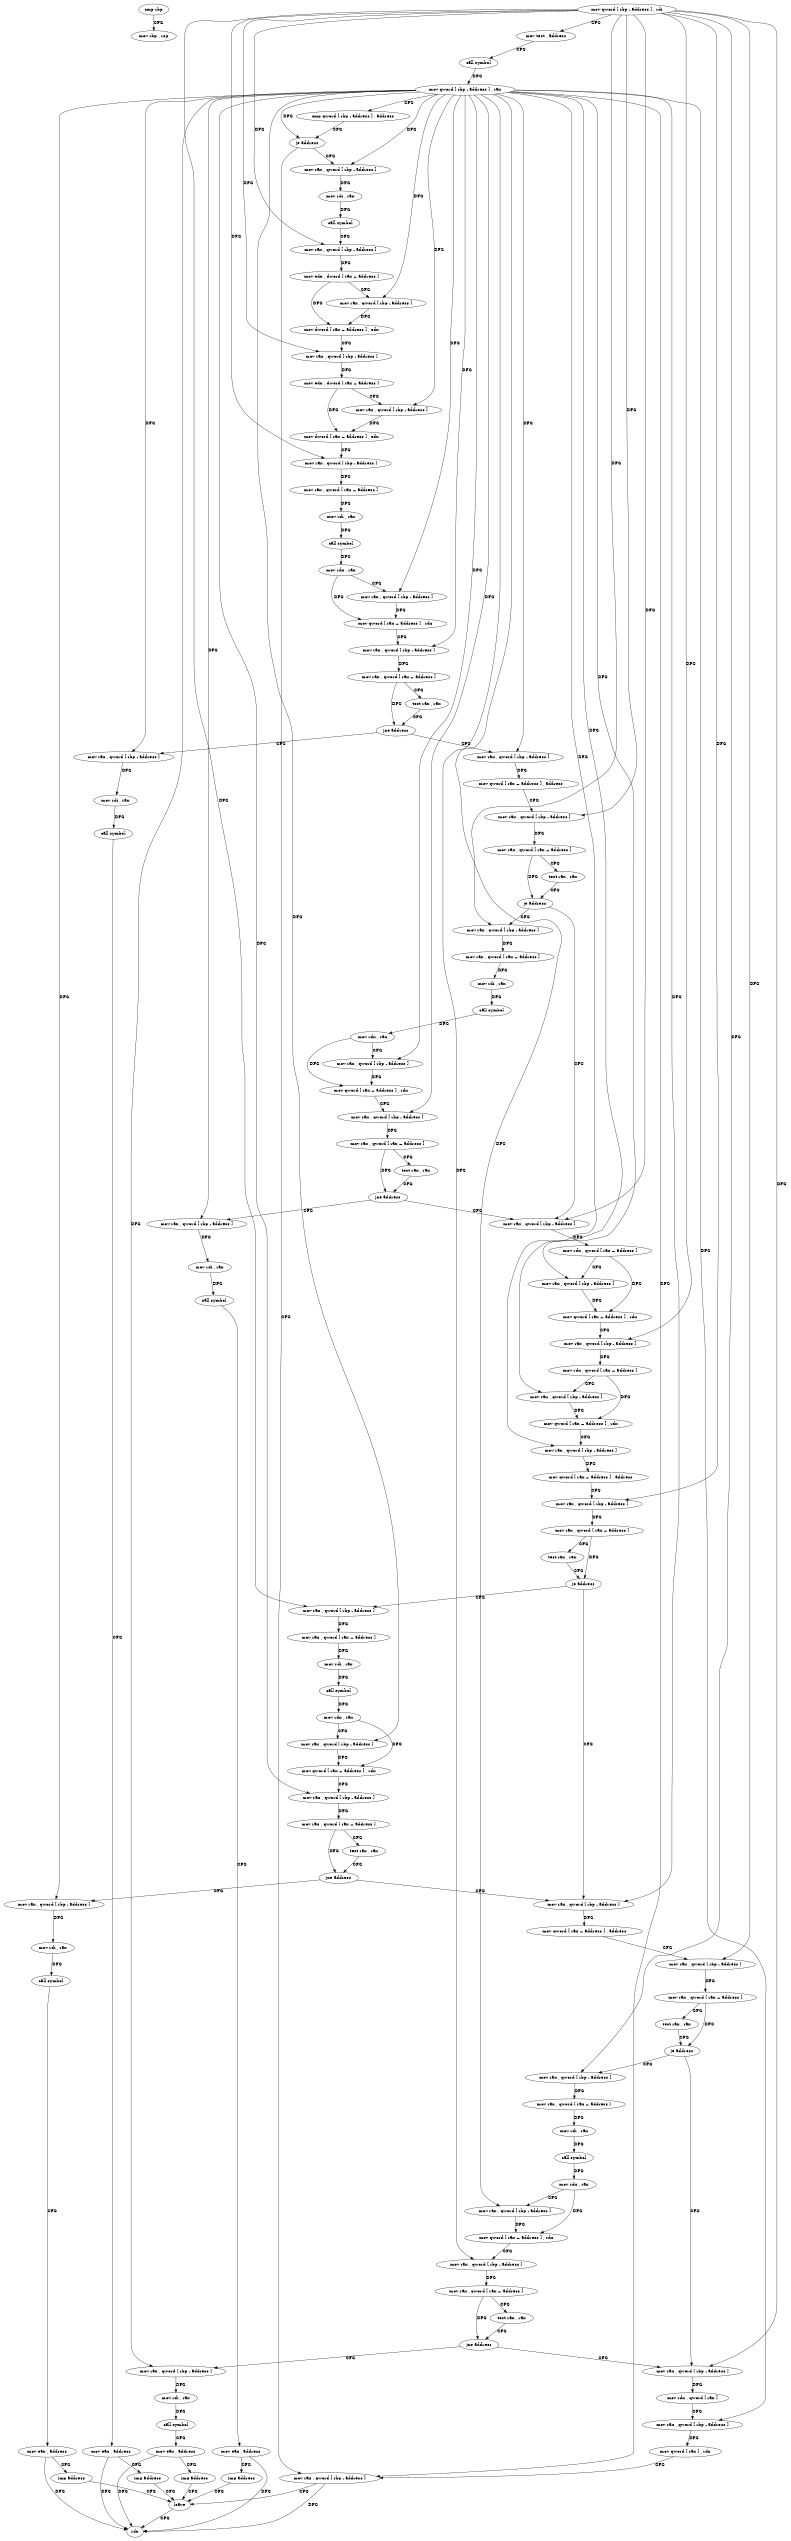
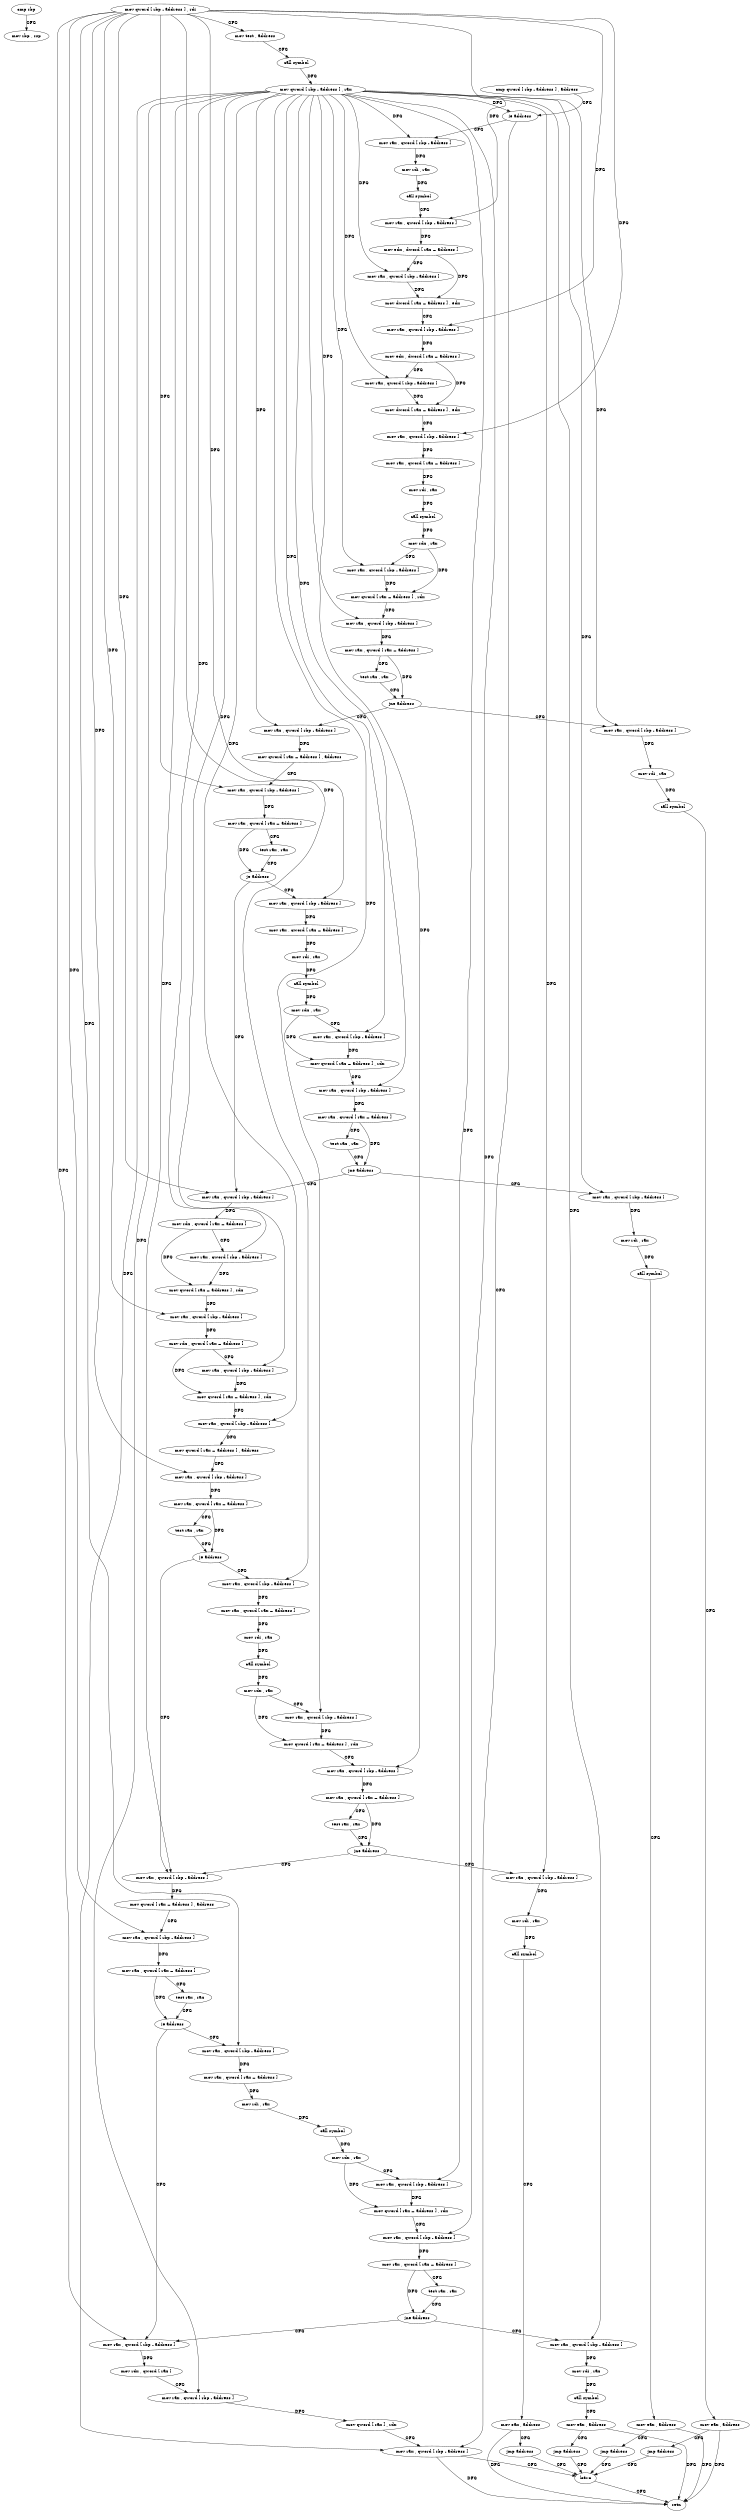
(404, 101) -> none
(135, 2532) -> (677, 2505)
